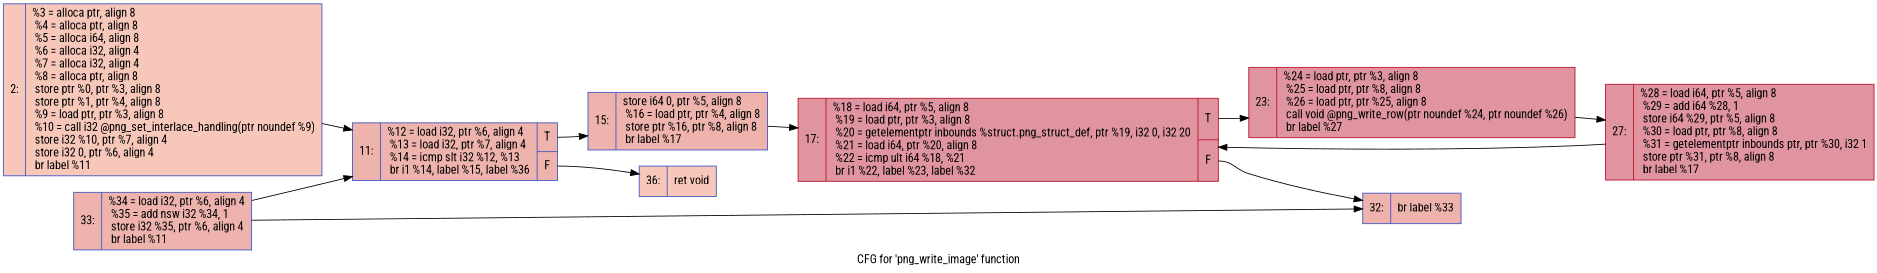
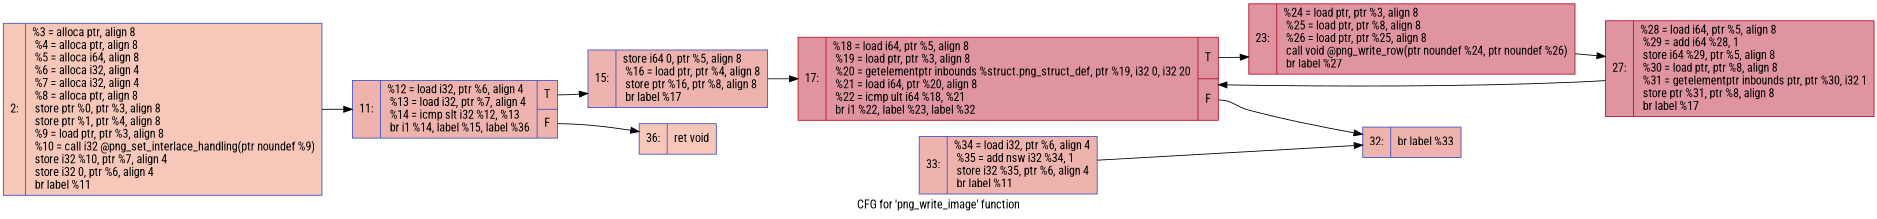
(298, 190) -> none
